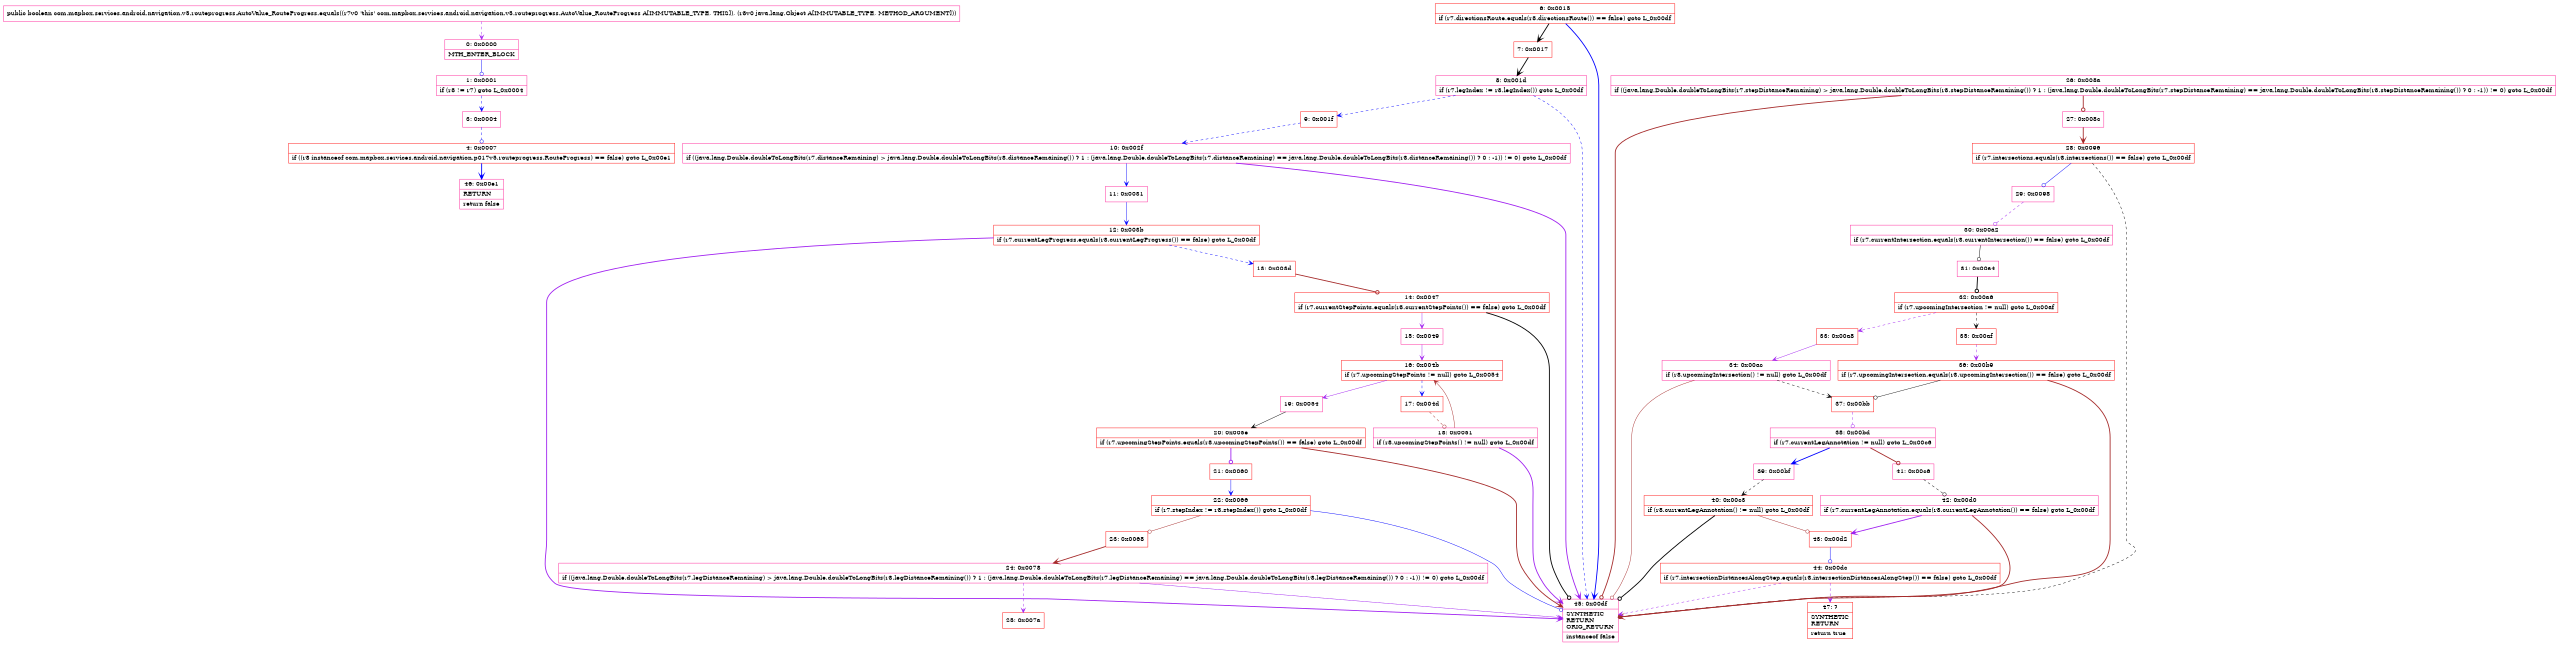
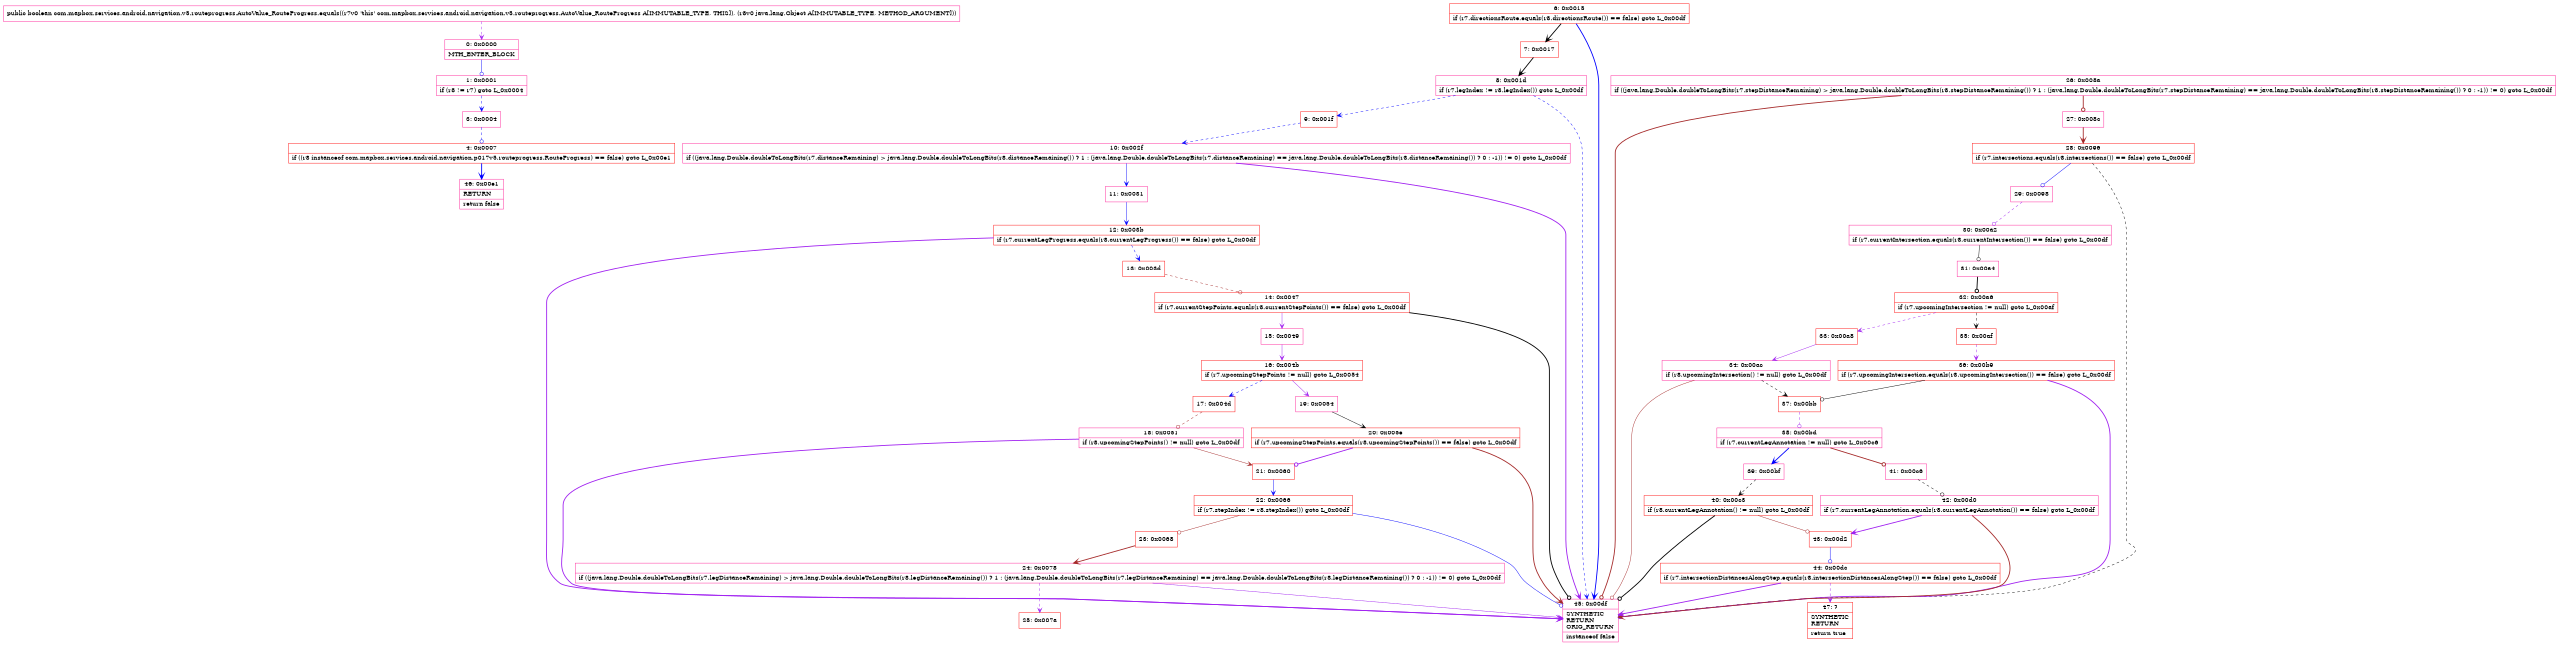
(1336, 283) -> (1202, 283)
(1450, 404) -> (1221, 456)
(2008, 584) -> (2008, 584)
(1702, 598) -> (1702, 598)
